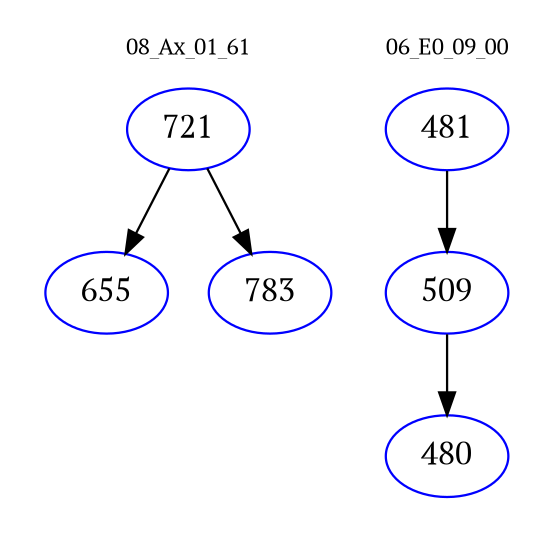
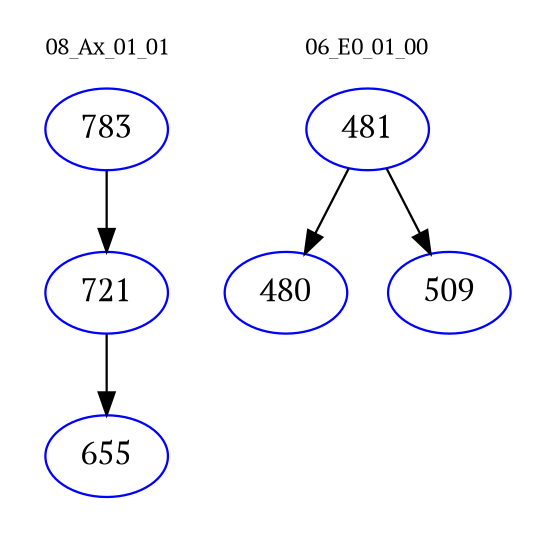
(188, 49) -> (108, 49)
(448, 49) -> (368, 49)
(224, 201) -> (107, 200)
(447, 363) -> (332, 201)
